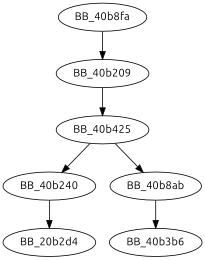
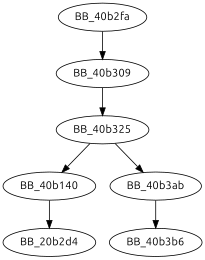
(103, 17) -> (103, 17)
(103, 74) -> (103, 74)
(103, 130) -> (103, 130)
(49, 186) -> (49, 186)
(156, 186) -> (156, 186)
